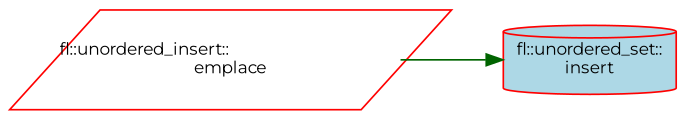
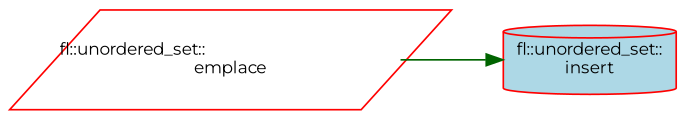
(231, 60) -> (231, 60)
